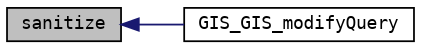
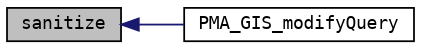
(299, 25) -> (299, 25)
